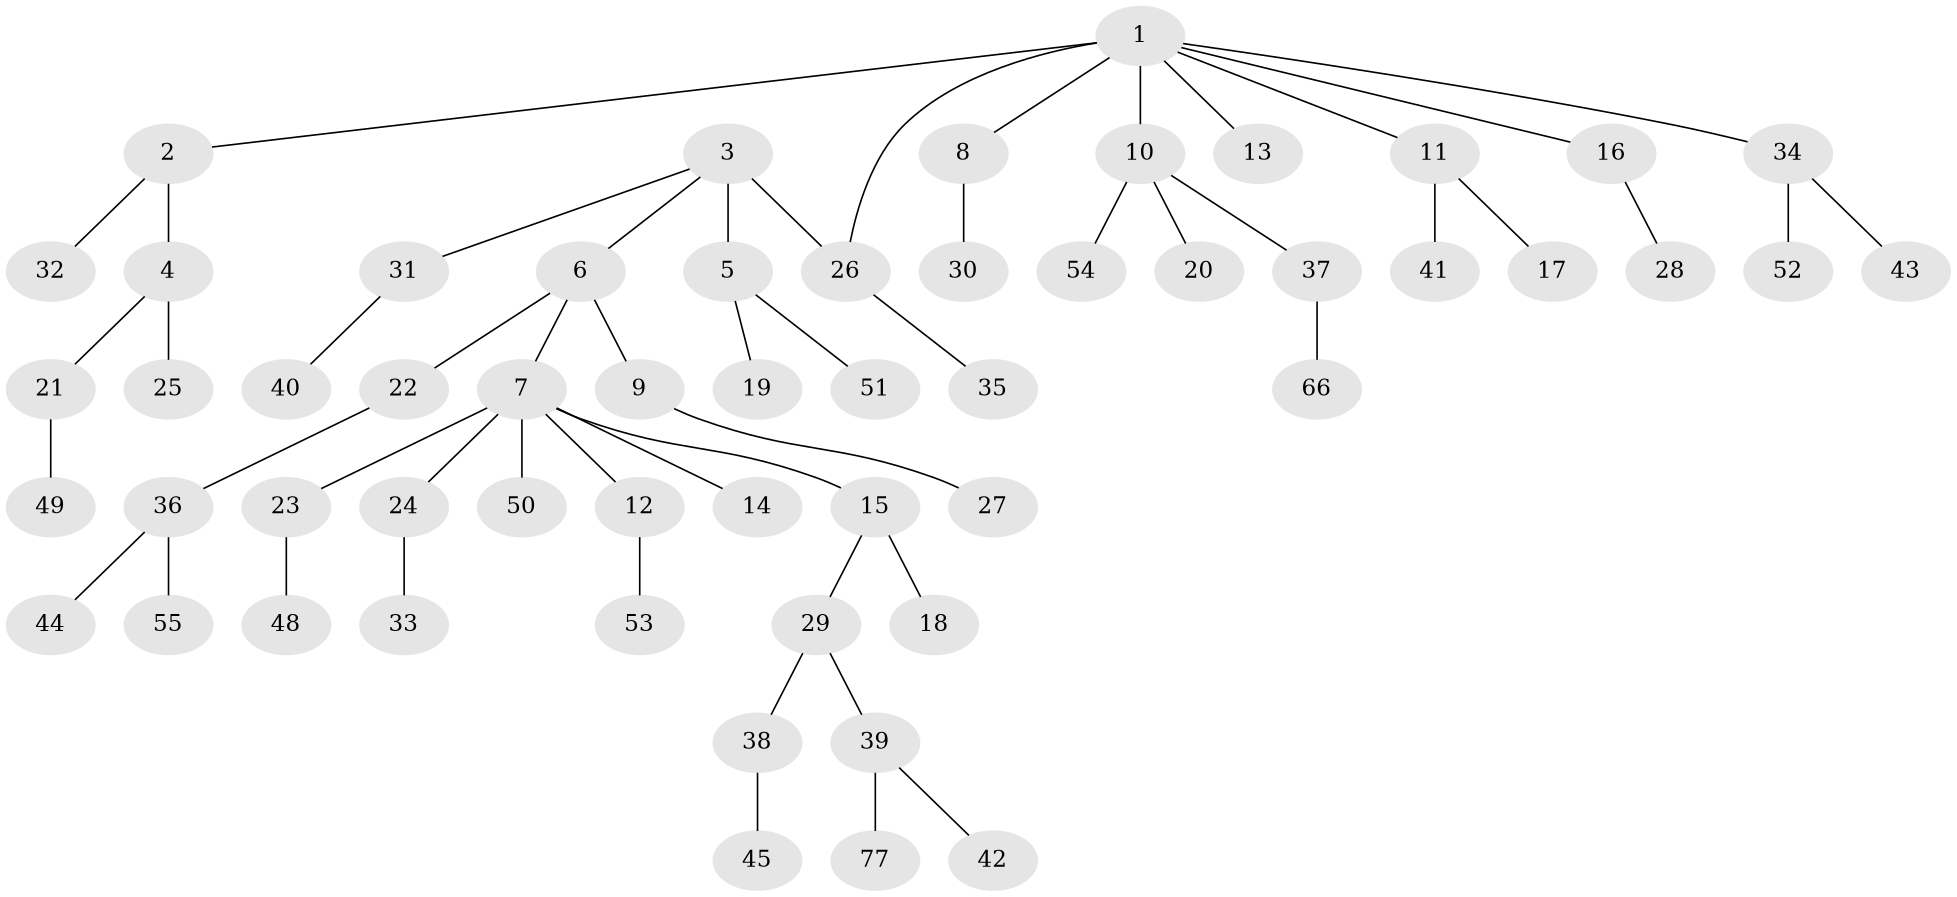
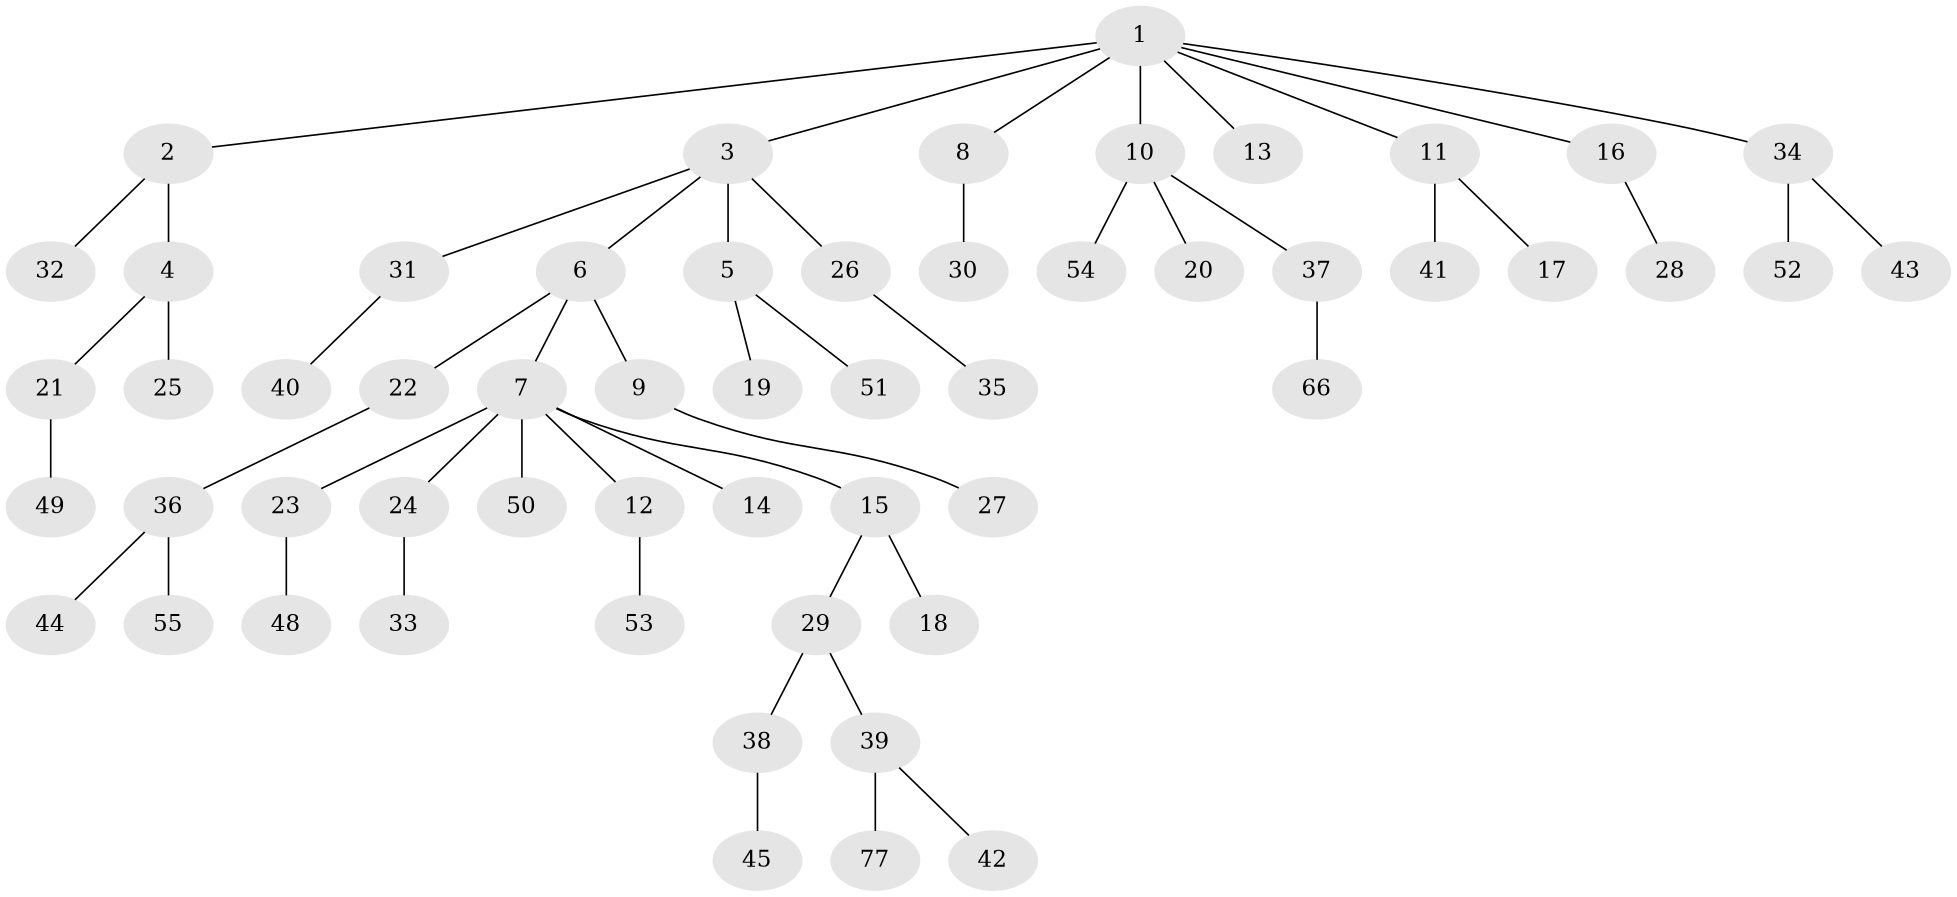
(936, 100) -> (934, 95)
